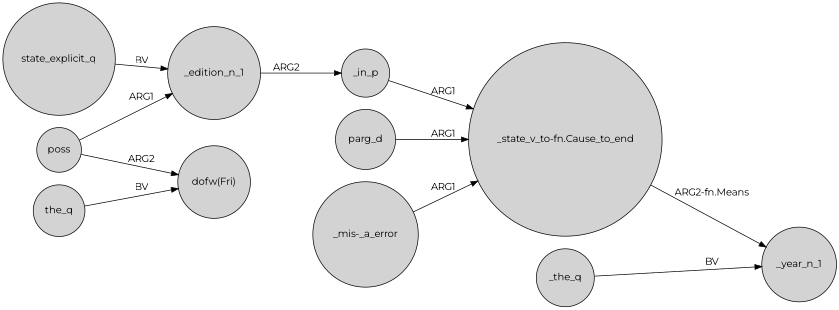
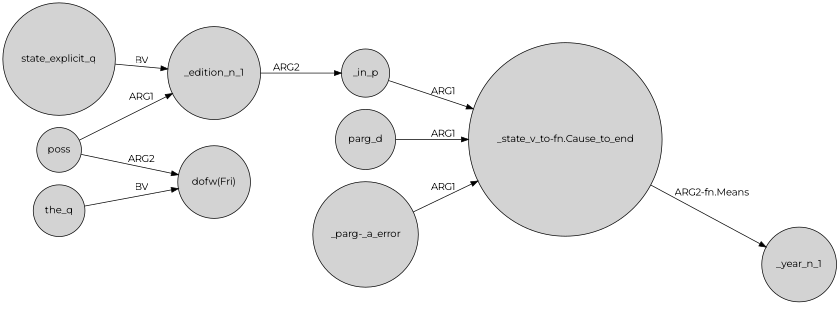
(366, 234) -> (366, 234)
(565, 278) -> none
